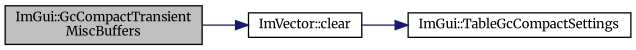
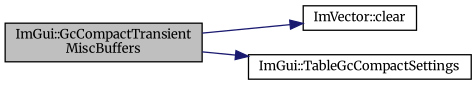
(379, 25) -> (219, 53)
